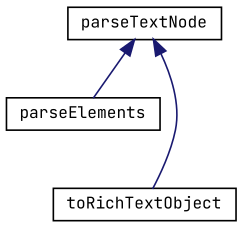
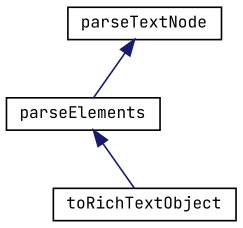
(176, 122) -> (119, 166)
